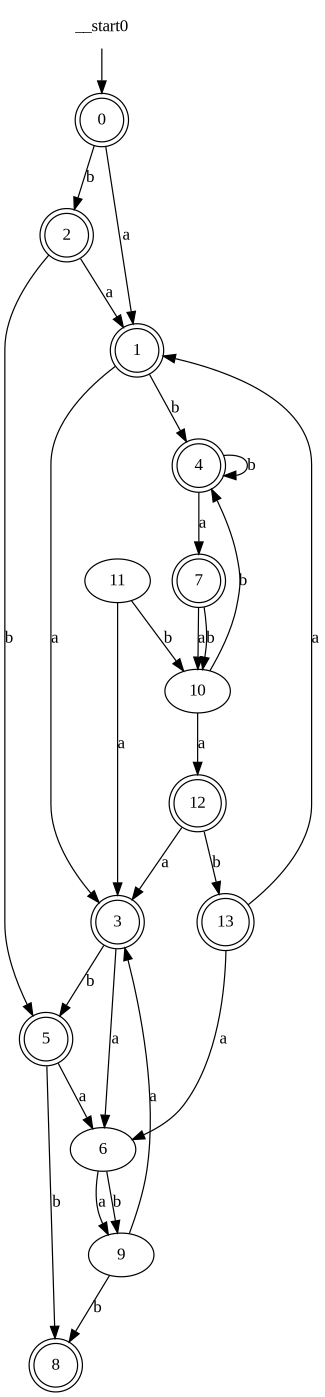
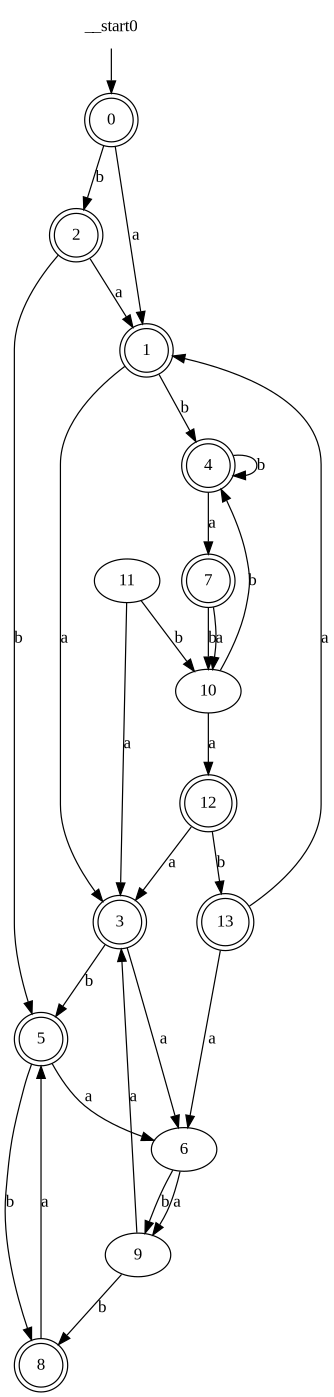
none -> (41, 1209)
